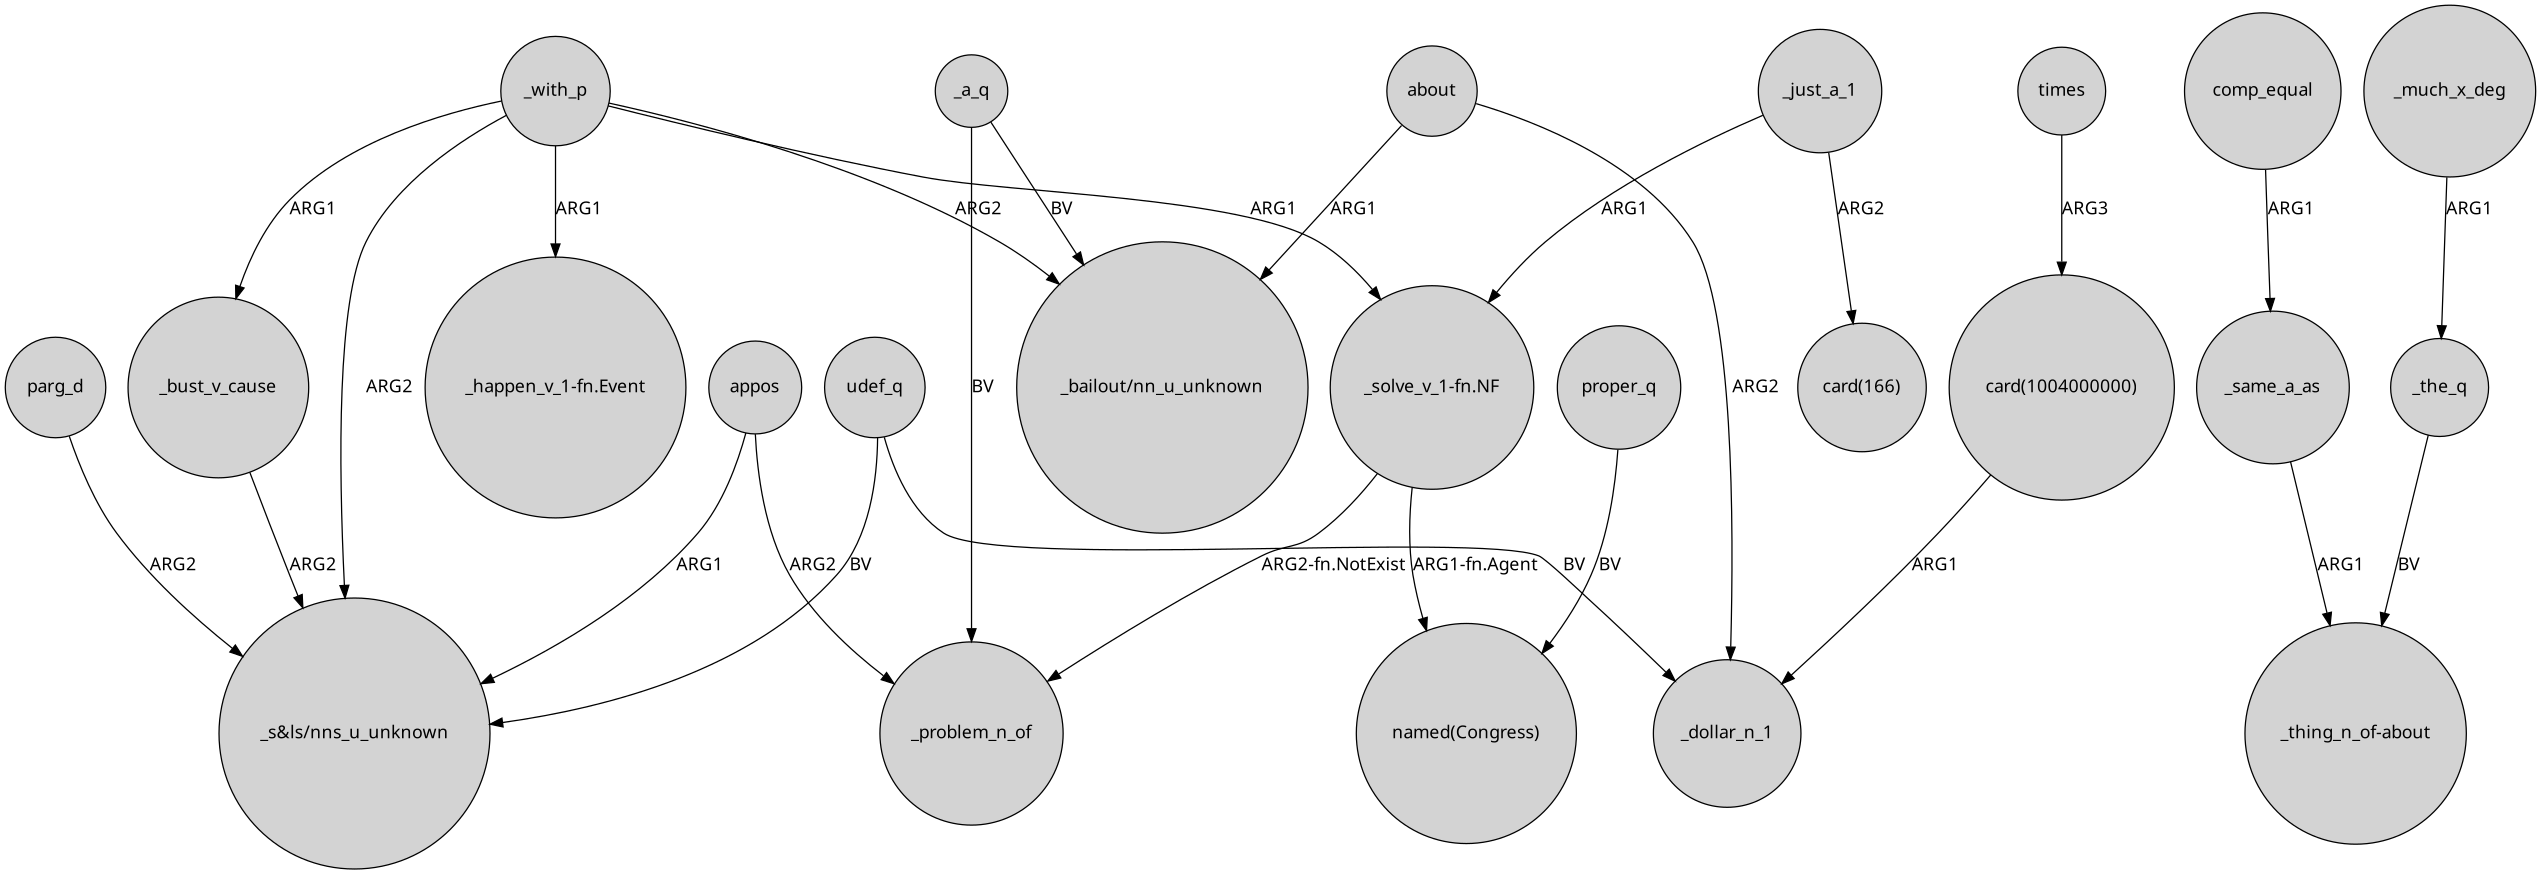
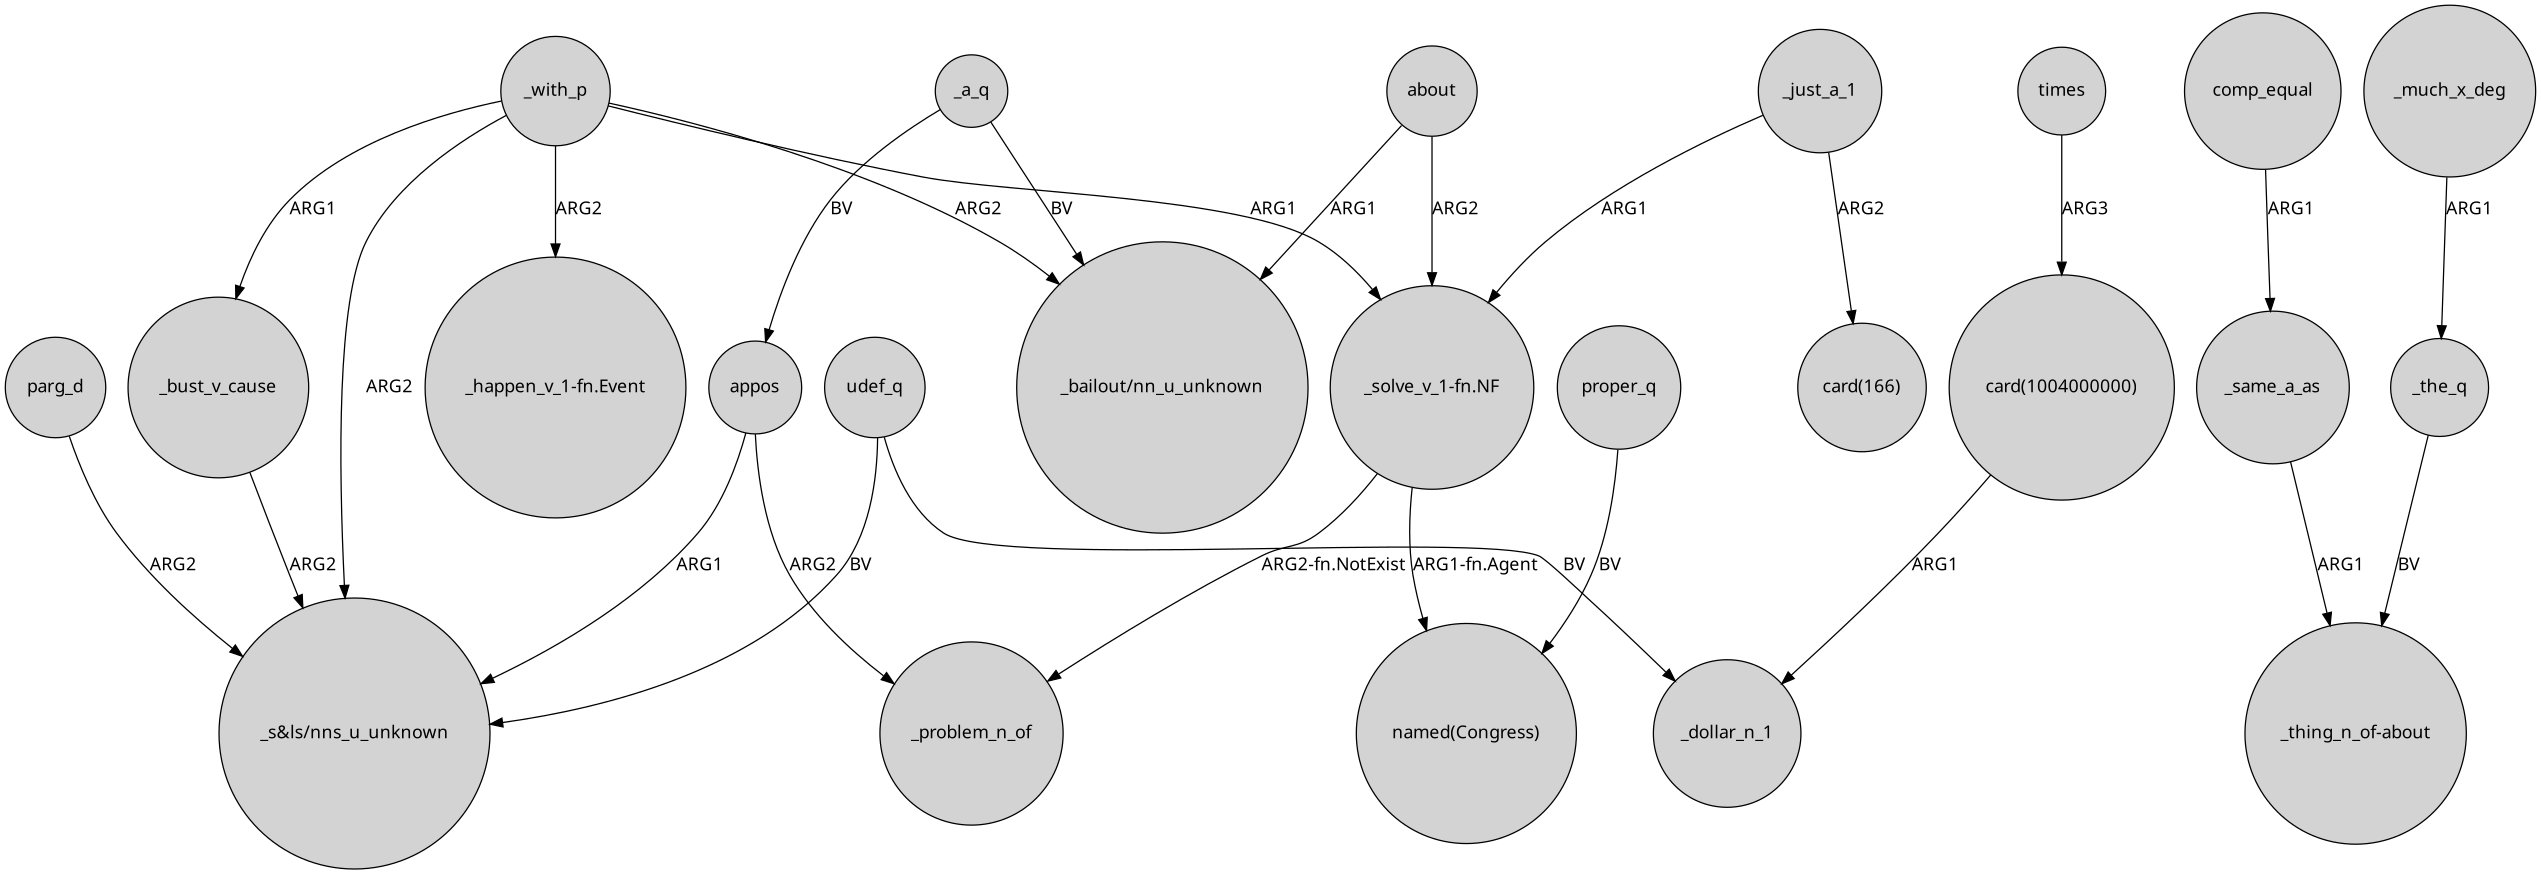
(579, 210) -> (579, 210)
(1716, 312) -> (1432, 204)
(972, 378) -> (830, 200)
